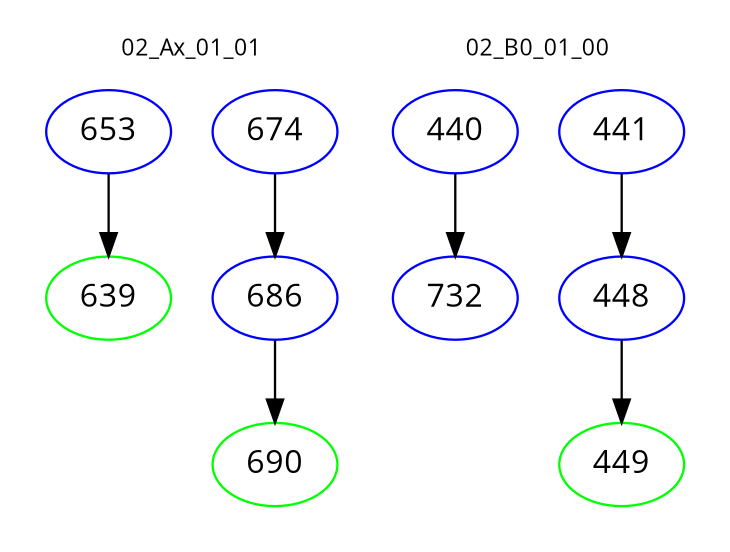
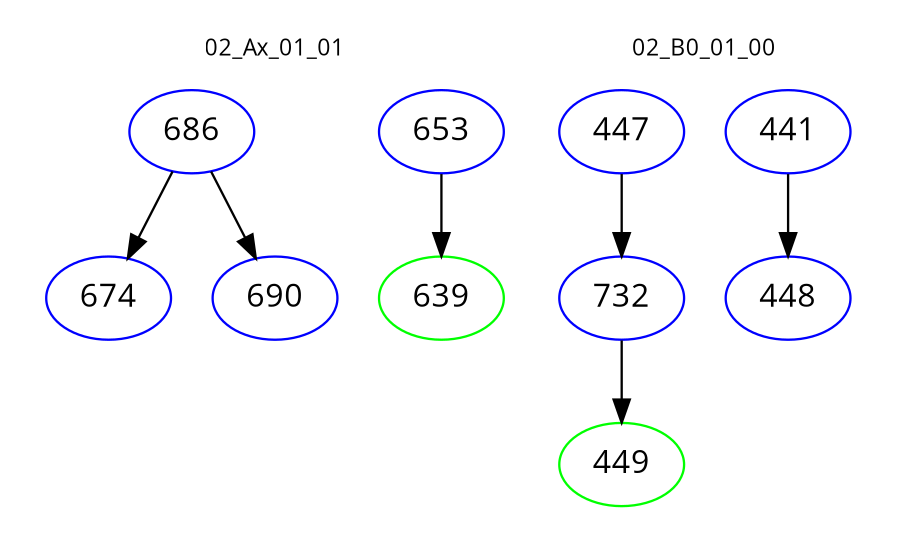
(455, 132) -> (622, 132)
(275, 204) -> (156, 205)
(622, 370) -> (622, 370)
(275, 465) -> (275, 298)
